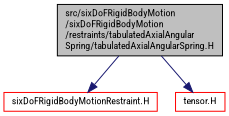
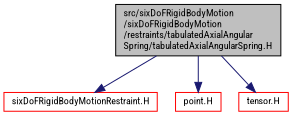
none -> (198, 102)
